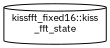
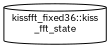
(55, 24) -> (55, 24)
